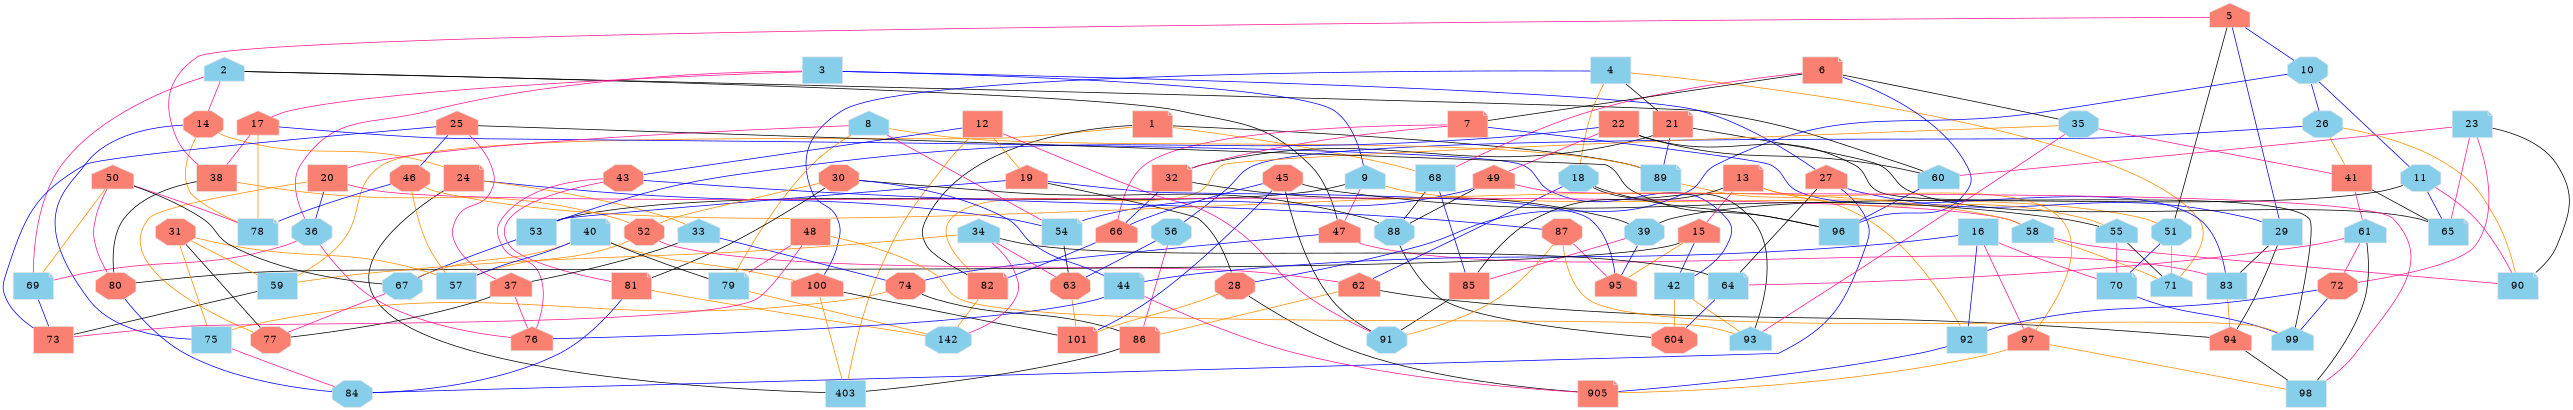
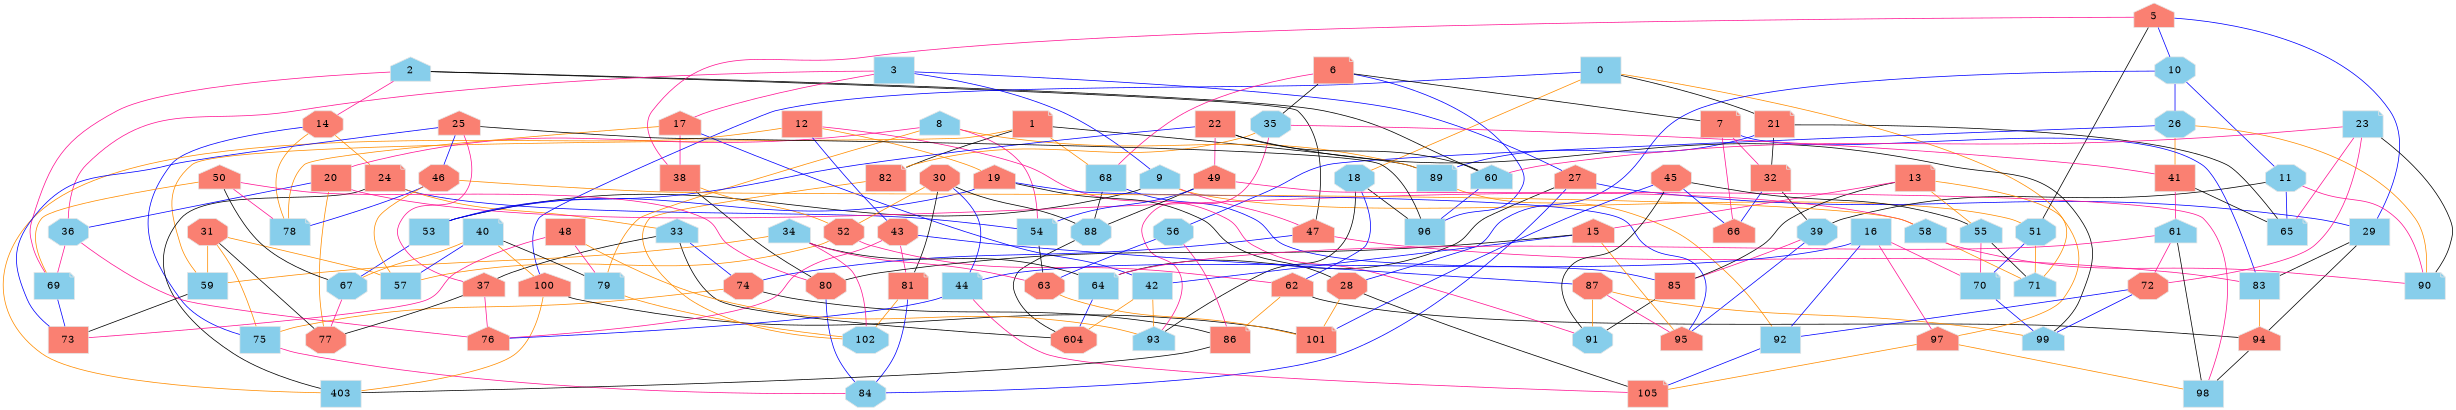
(1611, 70) -> (1601, 70)
(1052, 261) -> none
none -> (909, 327)
(948, 340) -> (866, 340)
(1598, 394) -> (1648, 394)
